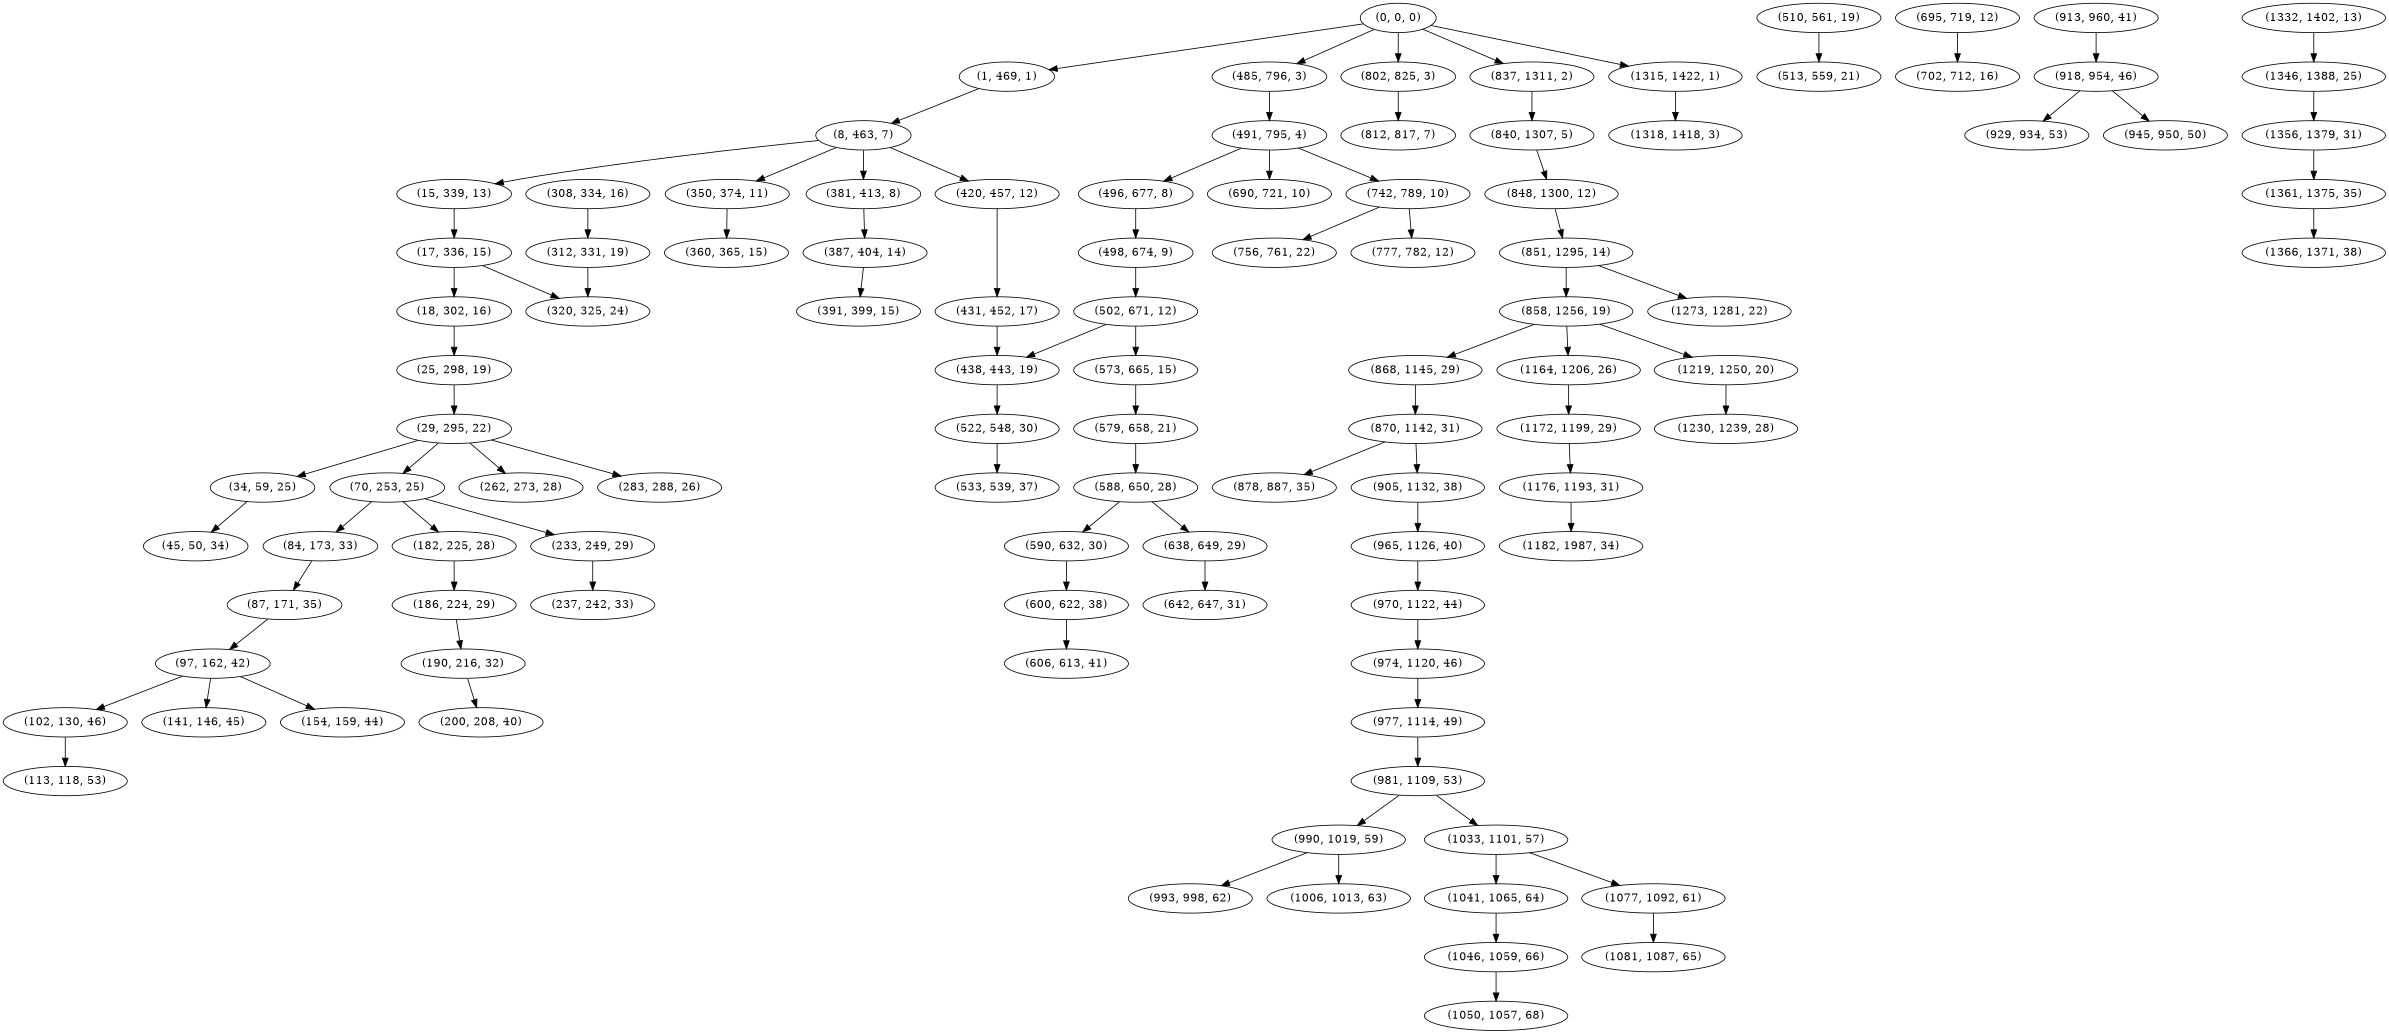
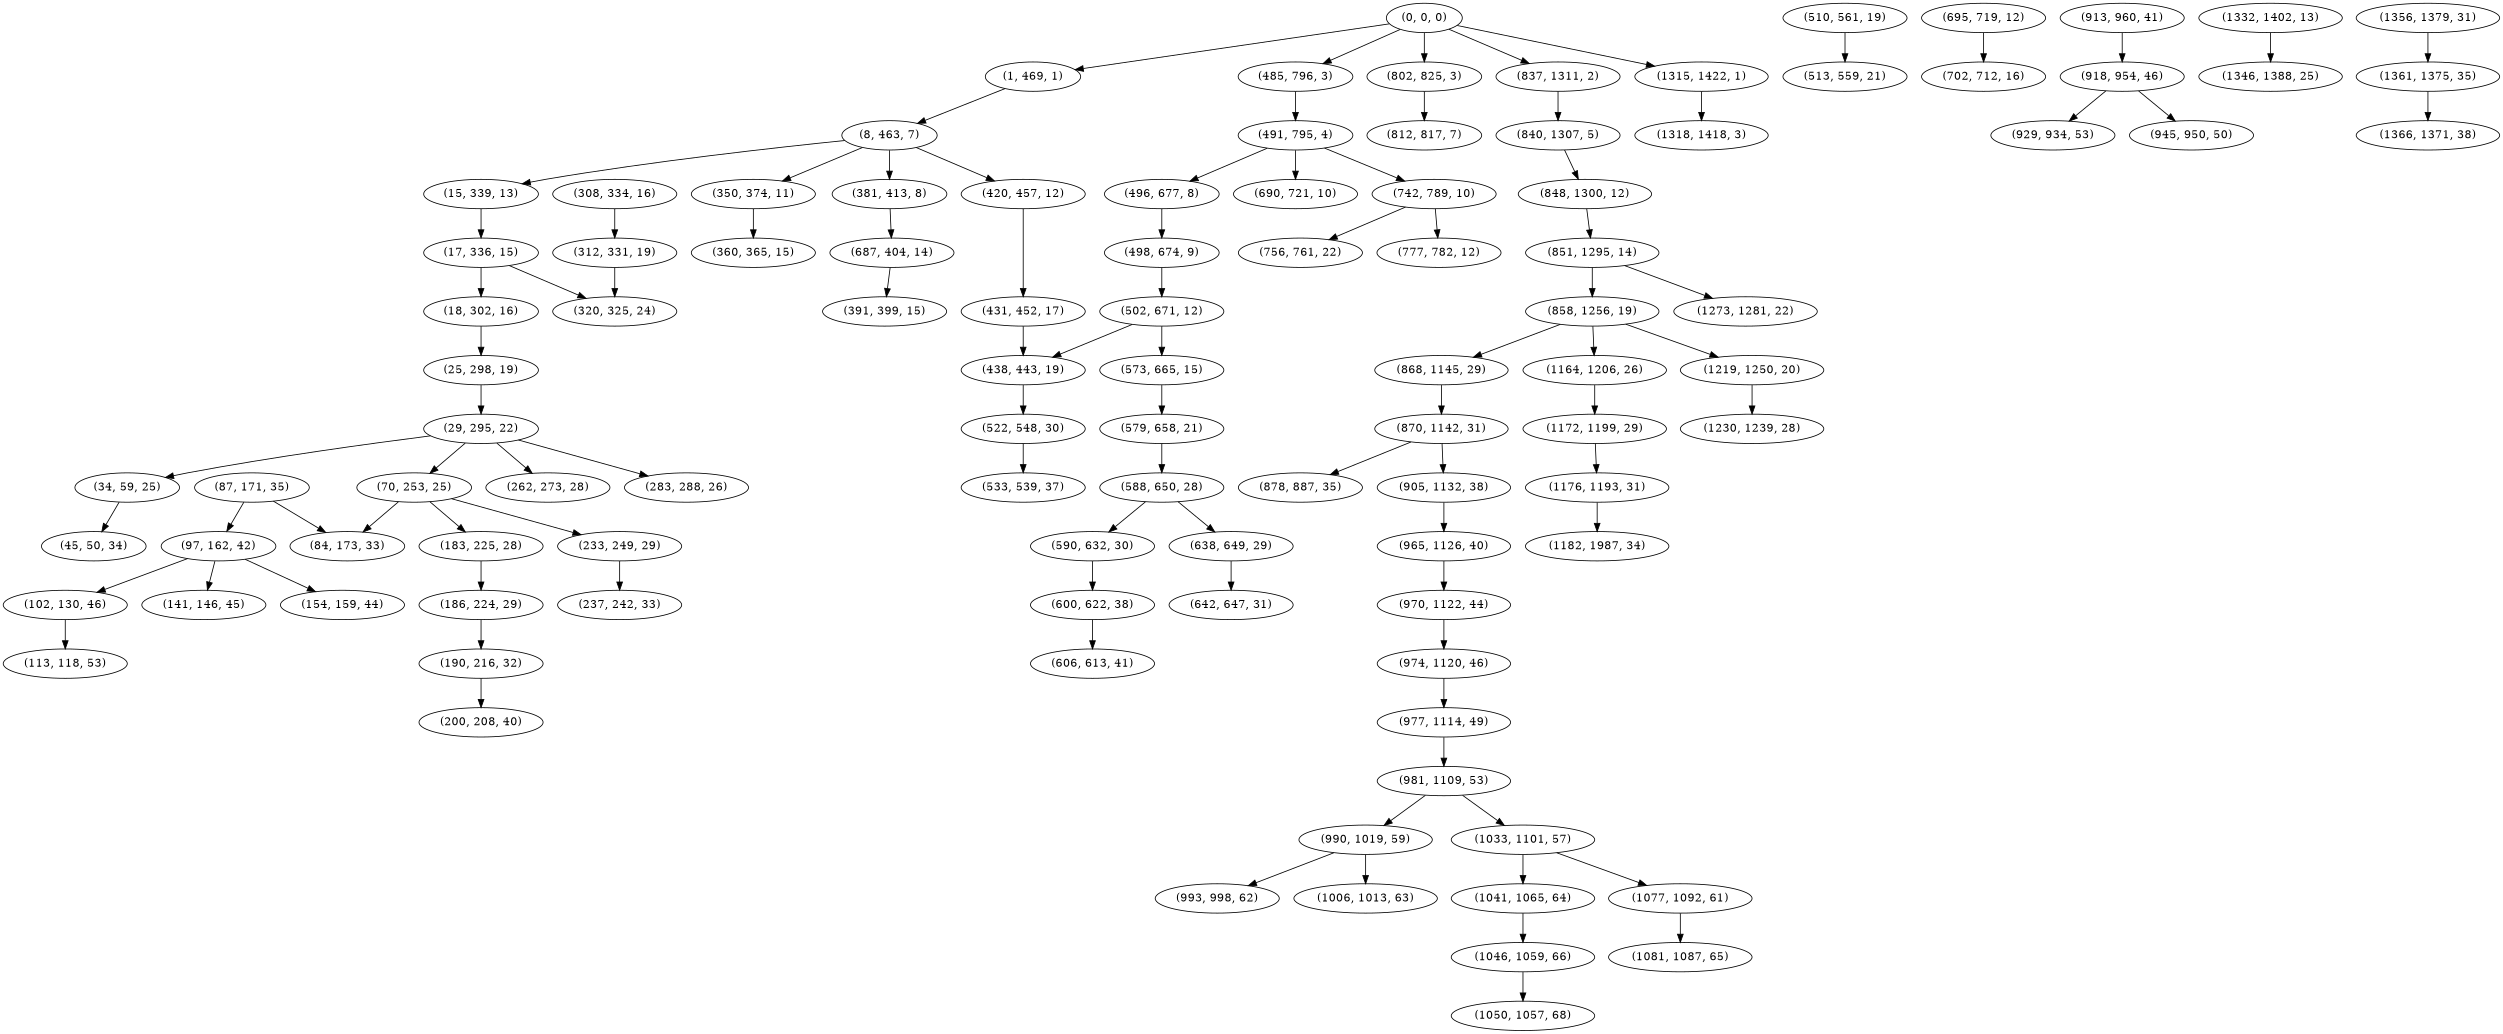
(2314, 102) -> none
(865, 253) -> (892, 253)
(454, 546) -> (481, 546)
(305, 572) -> (296, 515)
